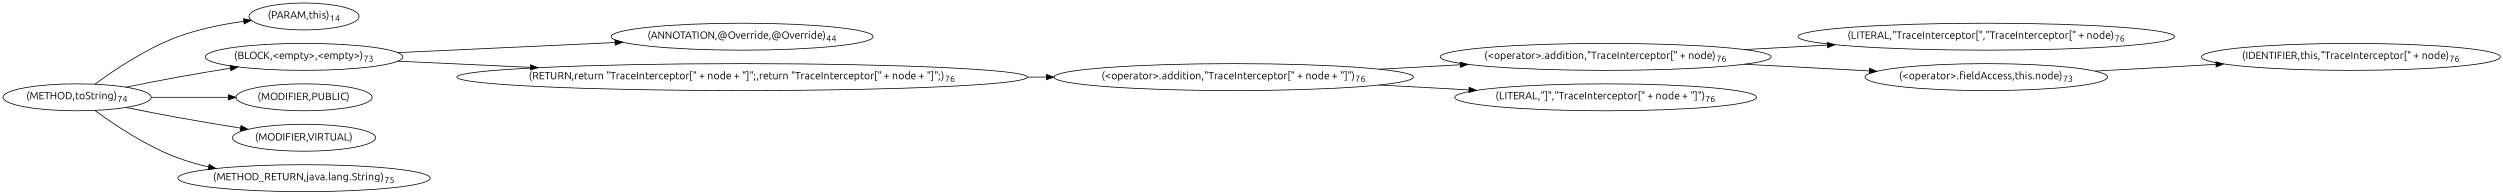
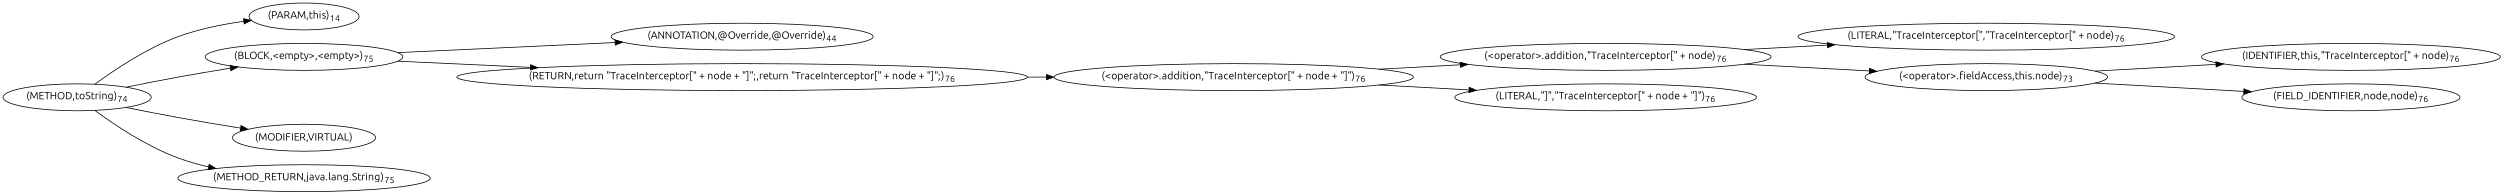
(369, 56) -> (369, 56)
(304, 97) -> none
none -> (2351, 97)
